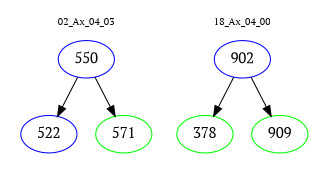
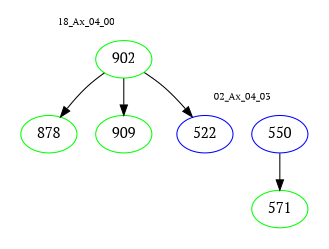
(242, 59) -> (124, 59)
(70, 92) -> (175, 98)
(205, 134) -> (49, 134)
